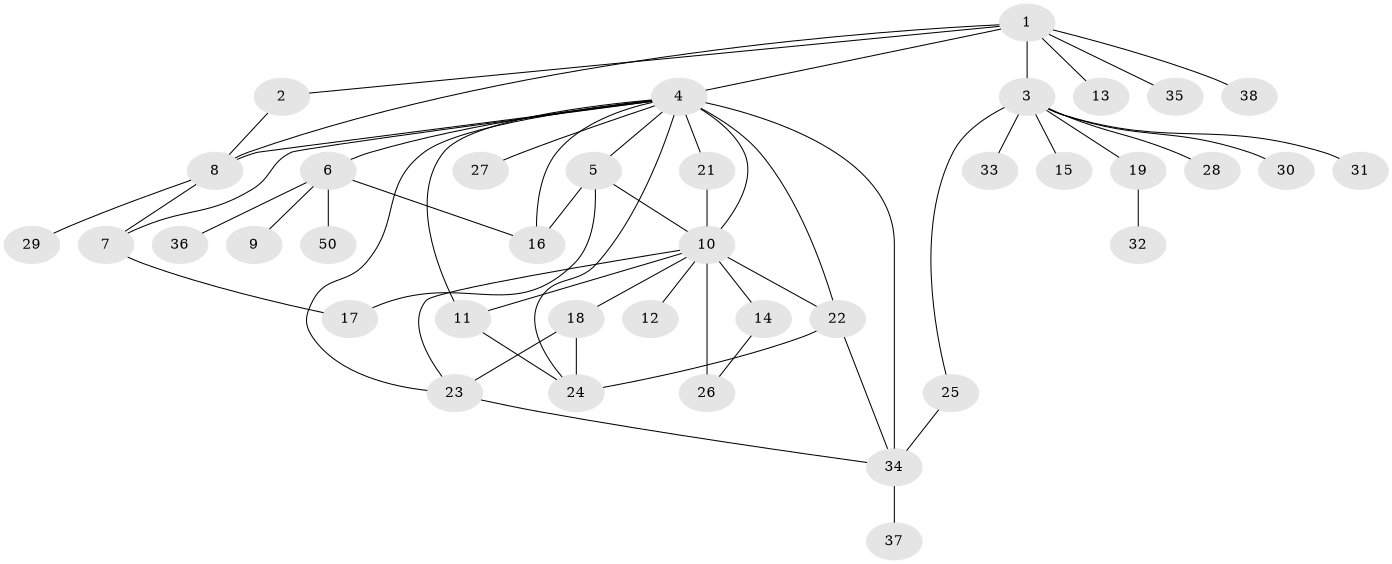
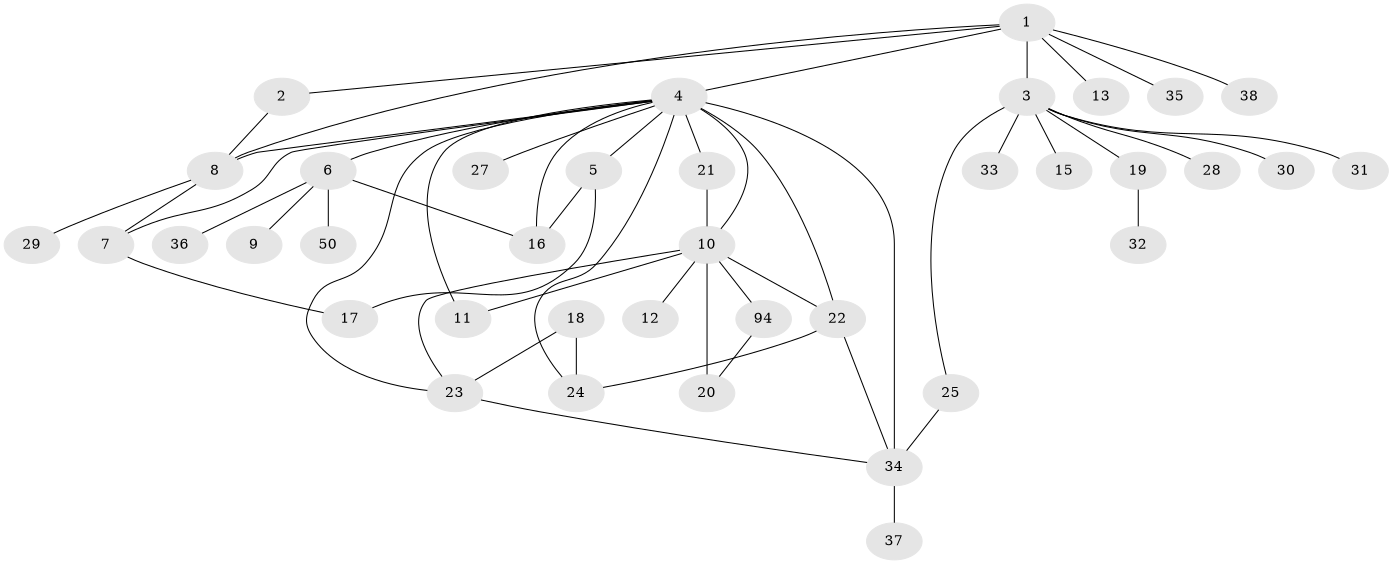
(651, 208) -> none
(642, 282) -> none
(764, 319) -> (764, 319)
(525, 360) -> none
(707, 393) -> (707, 393)
